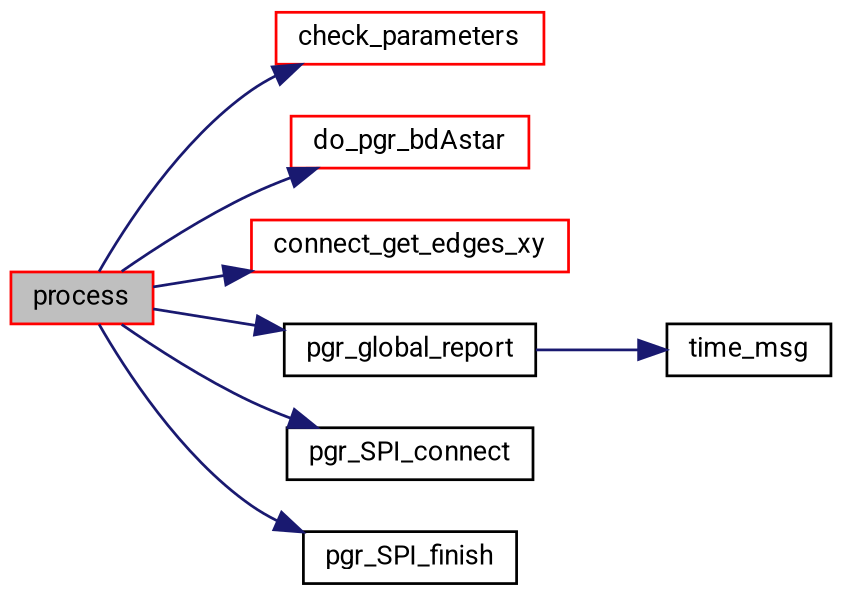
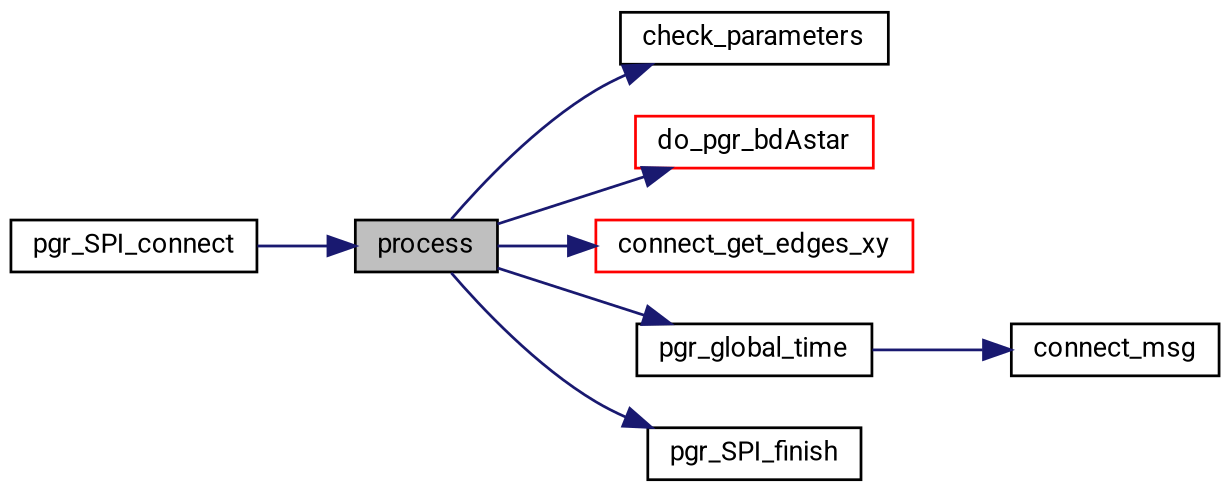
(410, 38) -> (754, 38)
(82, 298) -> (426, 246)
(410, 350) -> (754, 350)
(749, 350) -> (1115, 350)
(204, 377) -> (293, 246)
